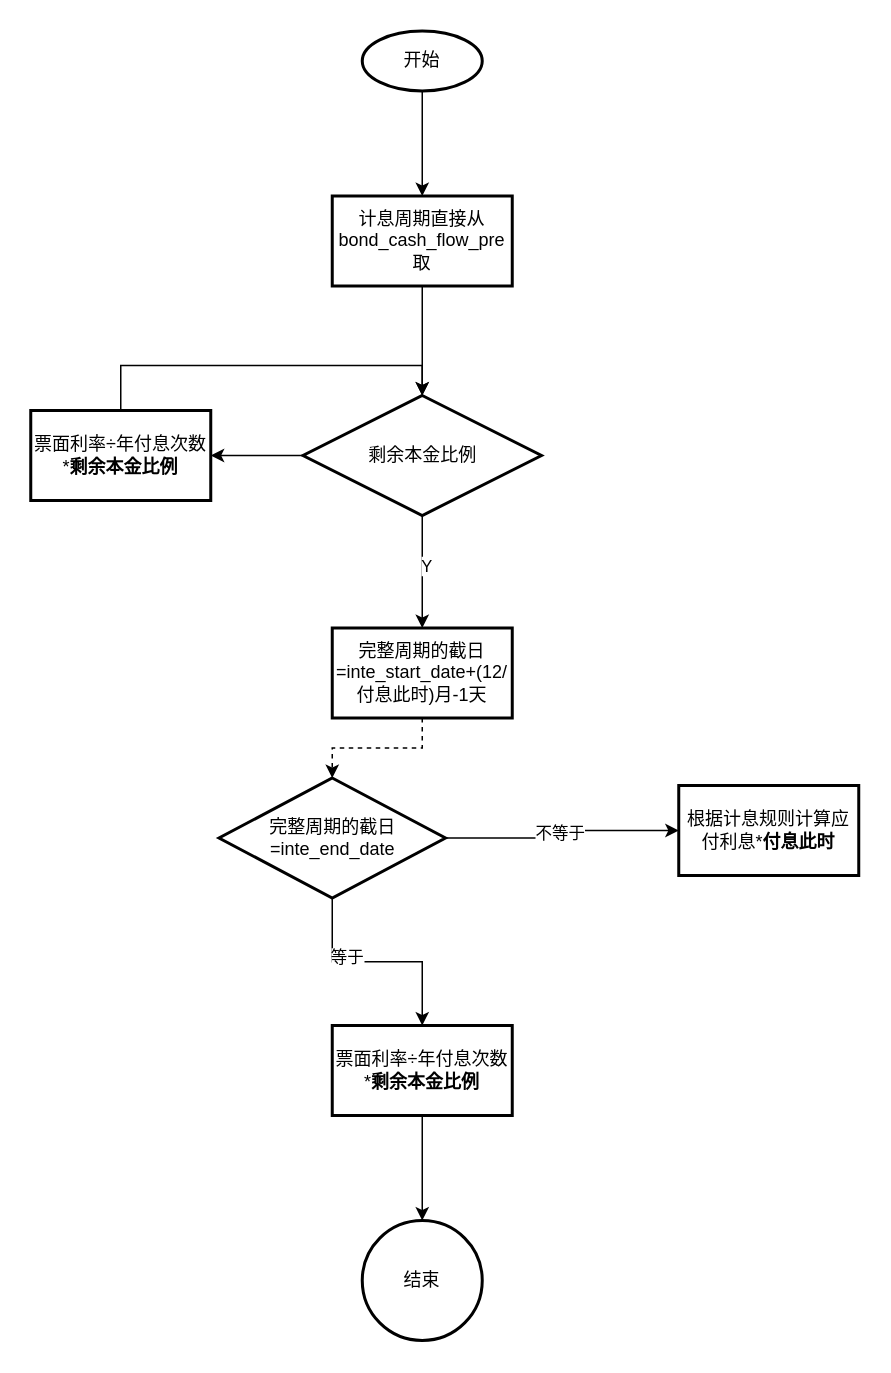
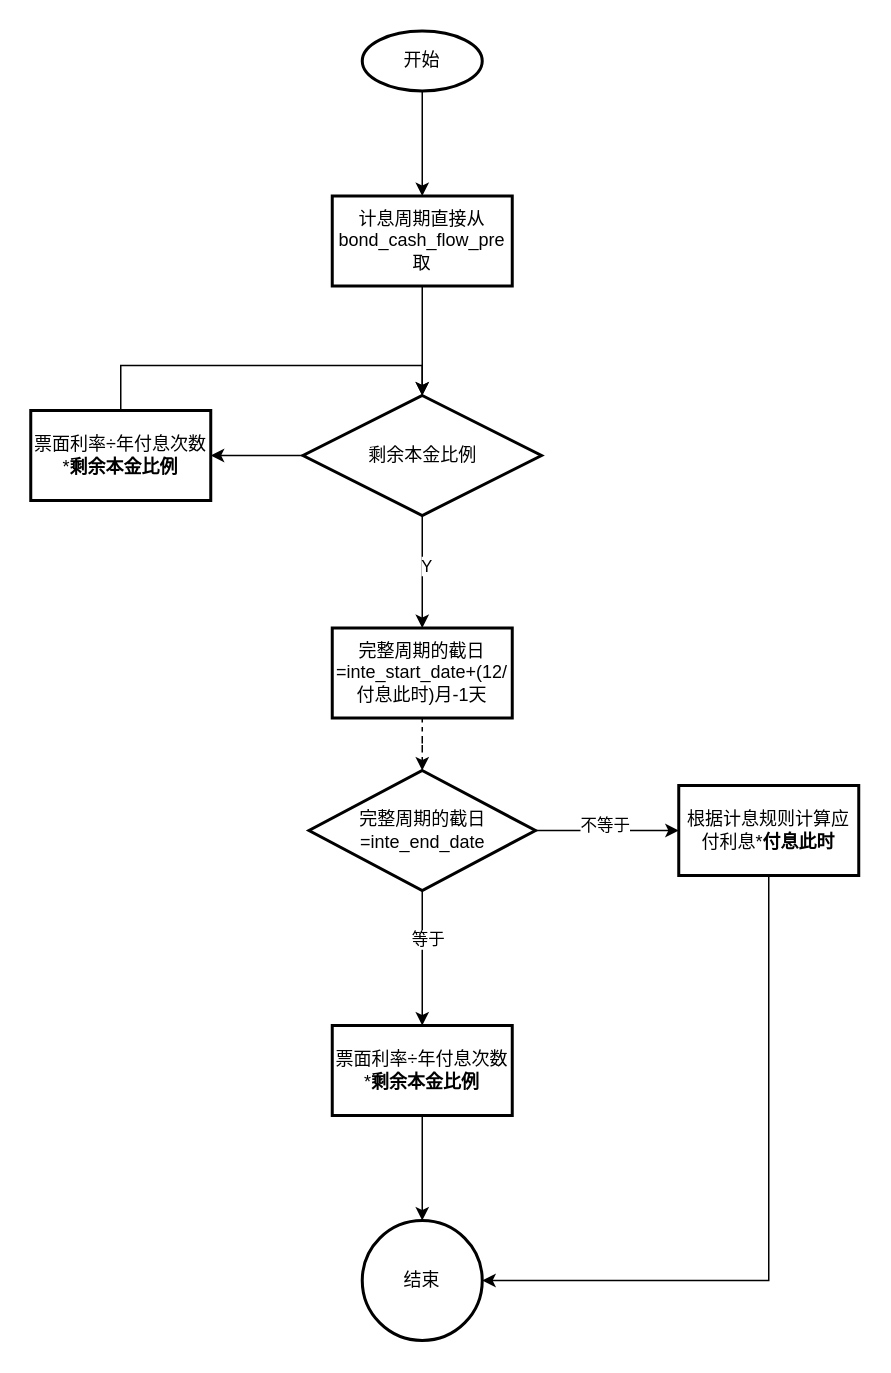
(332, 838) -> (422, 830)
none -> (769, 1215)
